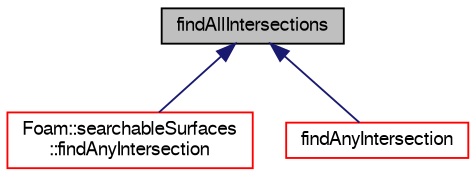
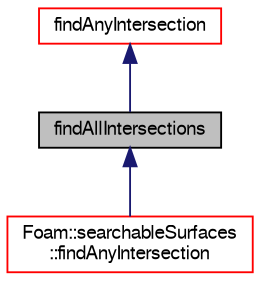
(322, 90) -> (130, 88)
